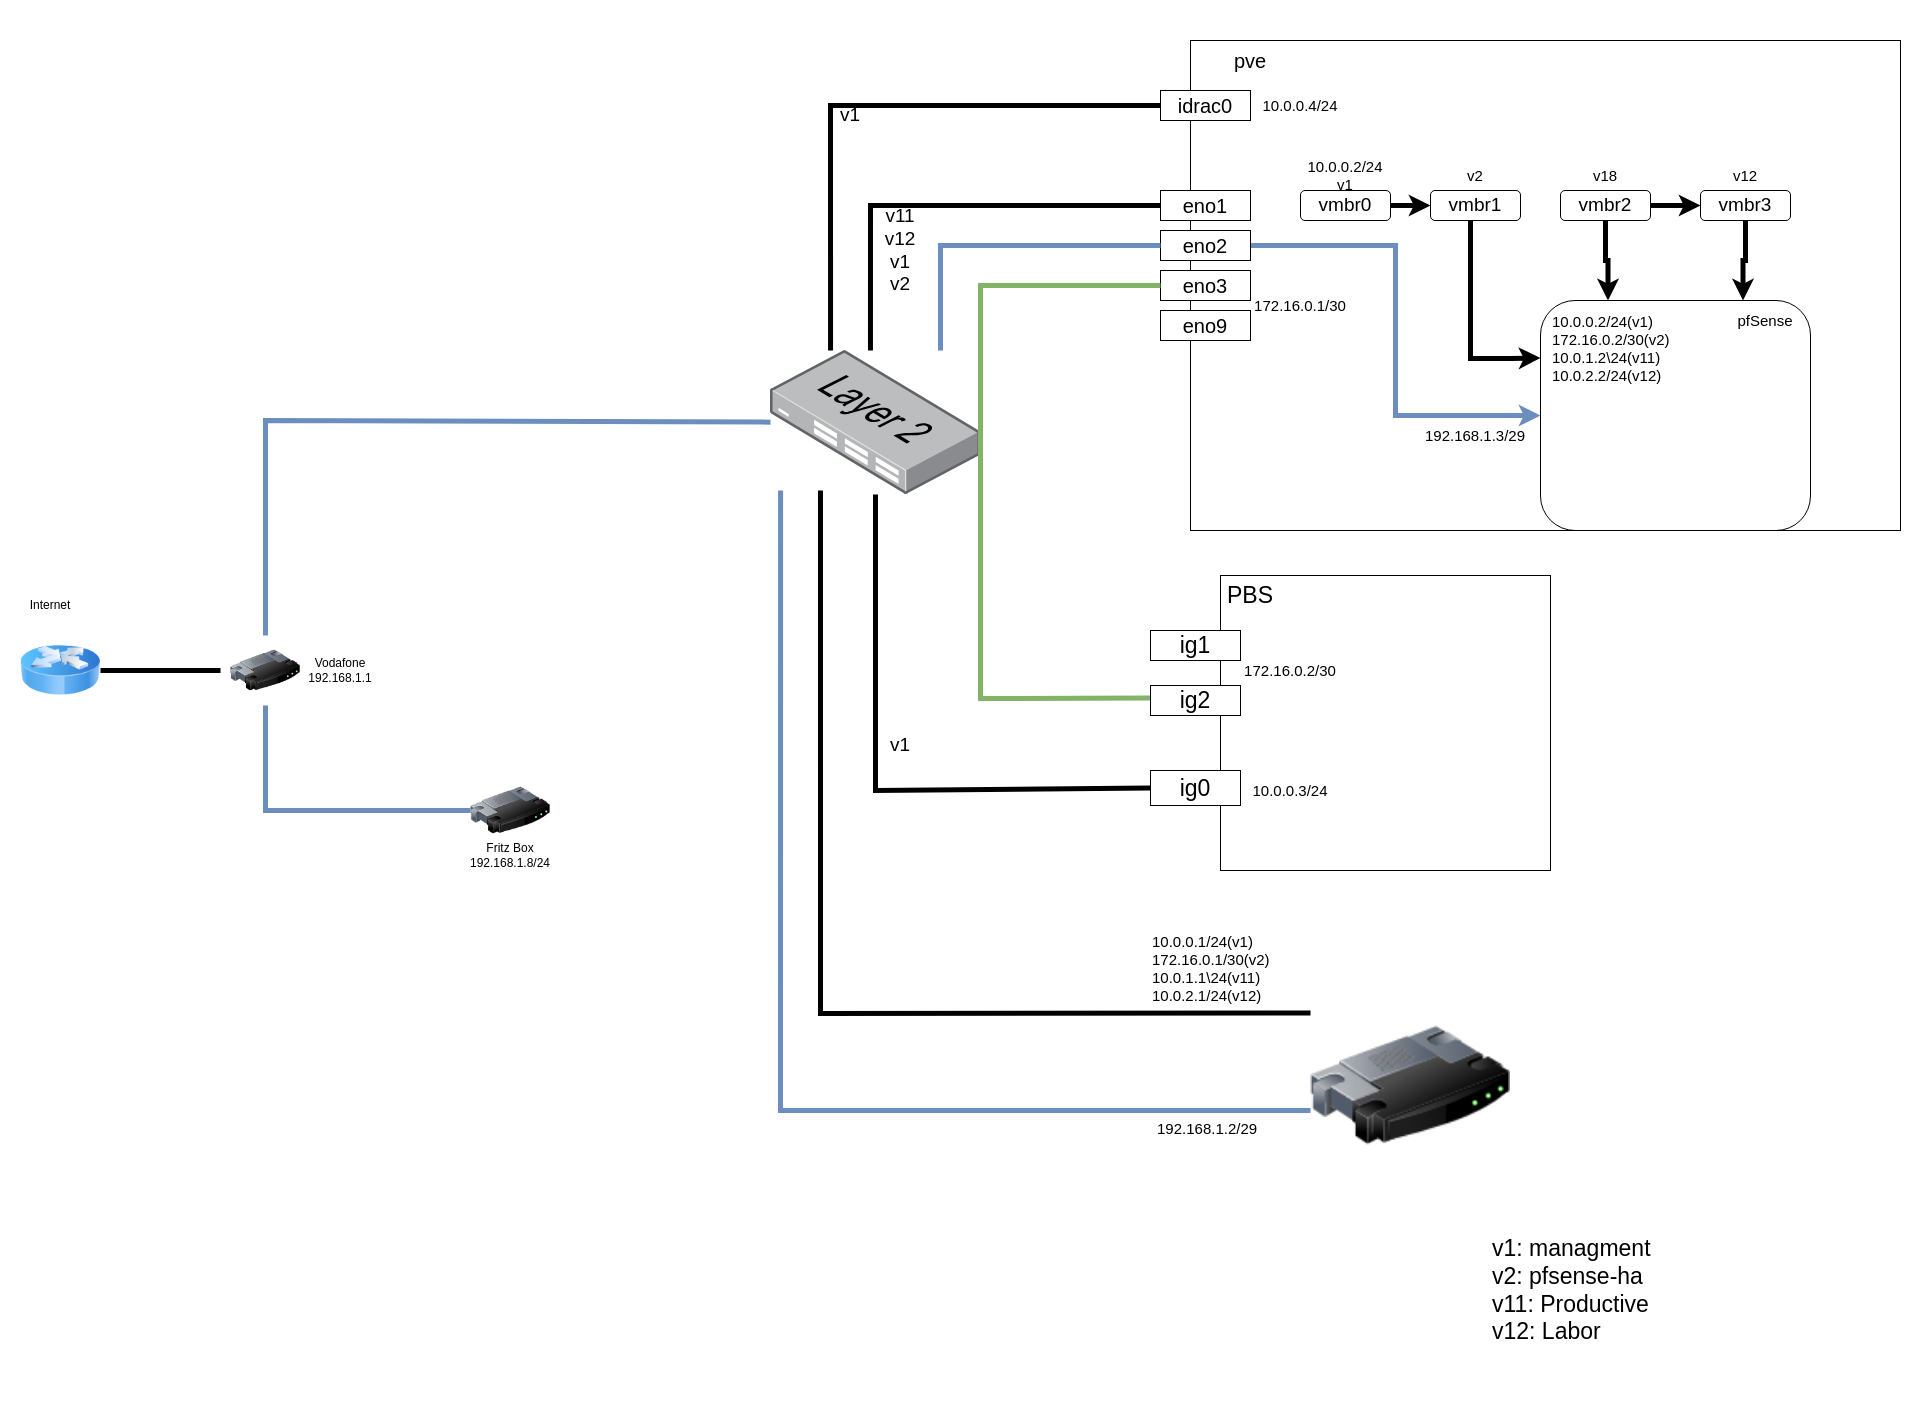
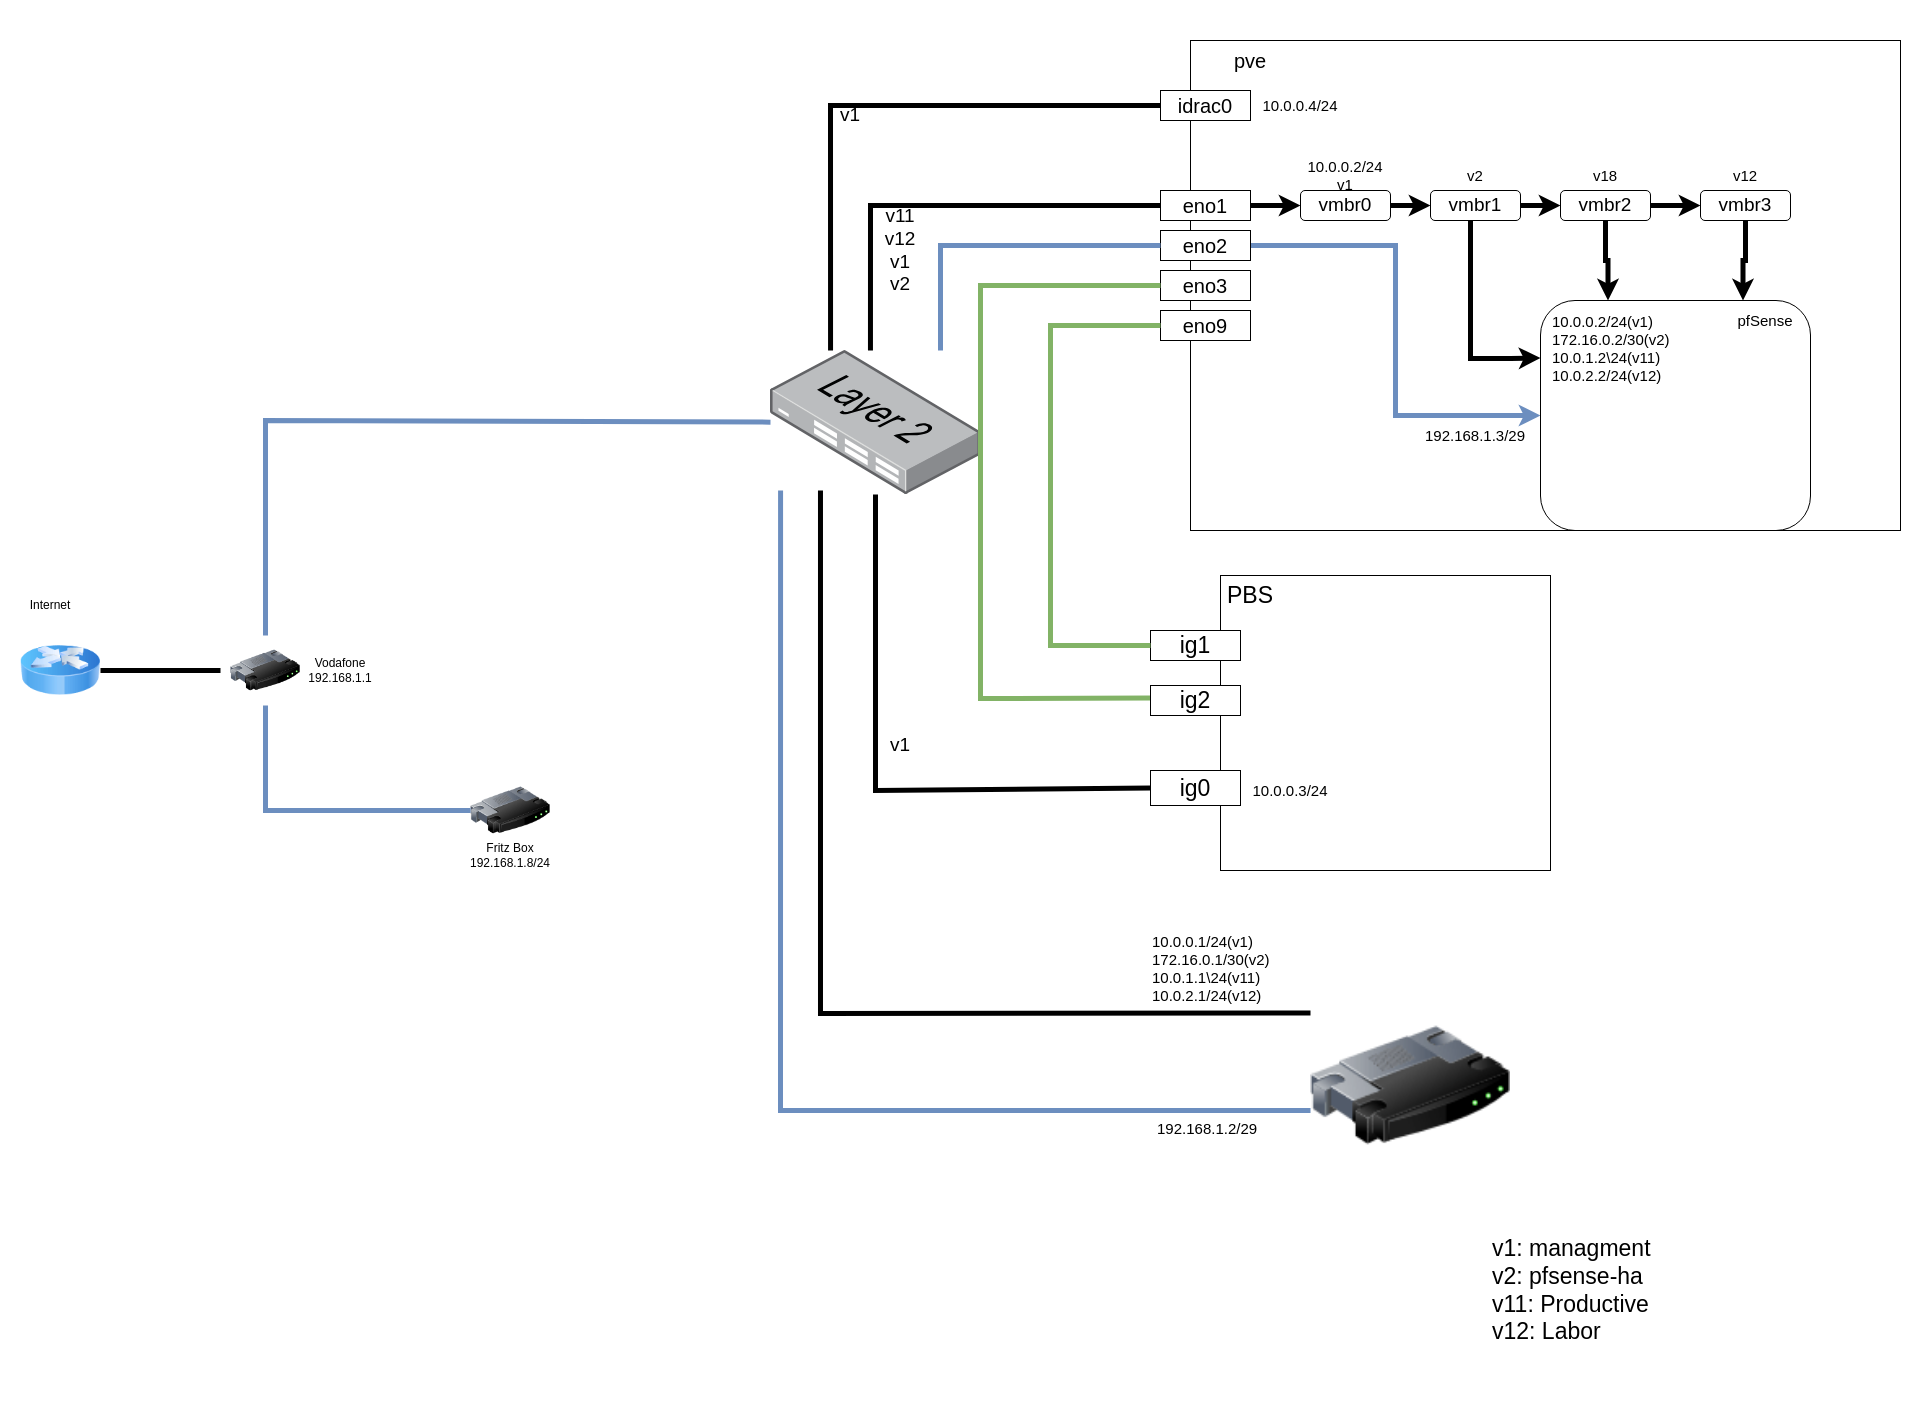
none -> (1269, 206)
none -> (1534, 206)
(1301, 306) -> none
none -> (1051, 481)
(1291, 671) -> none
